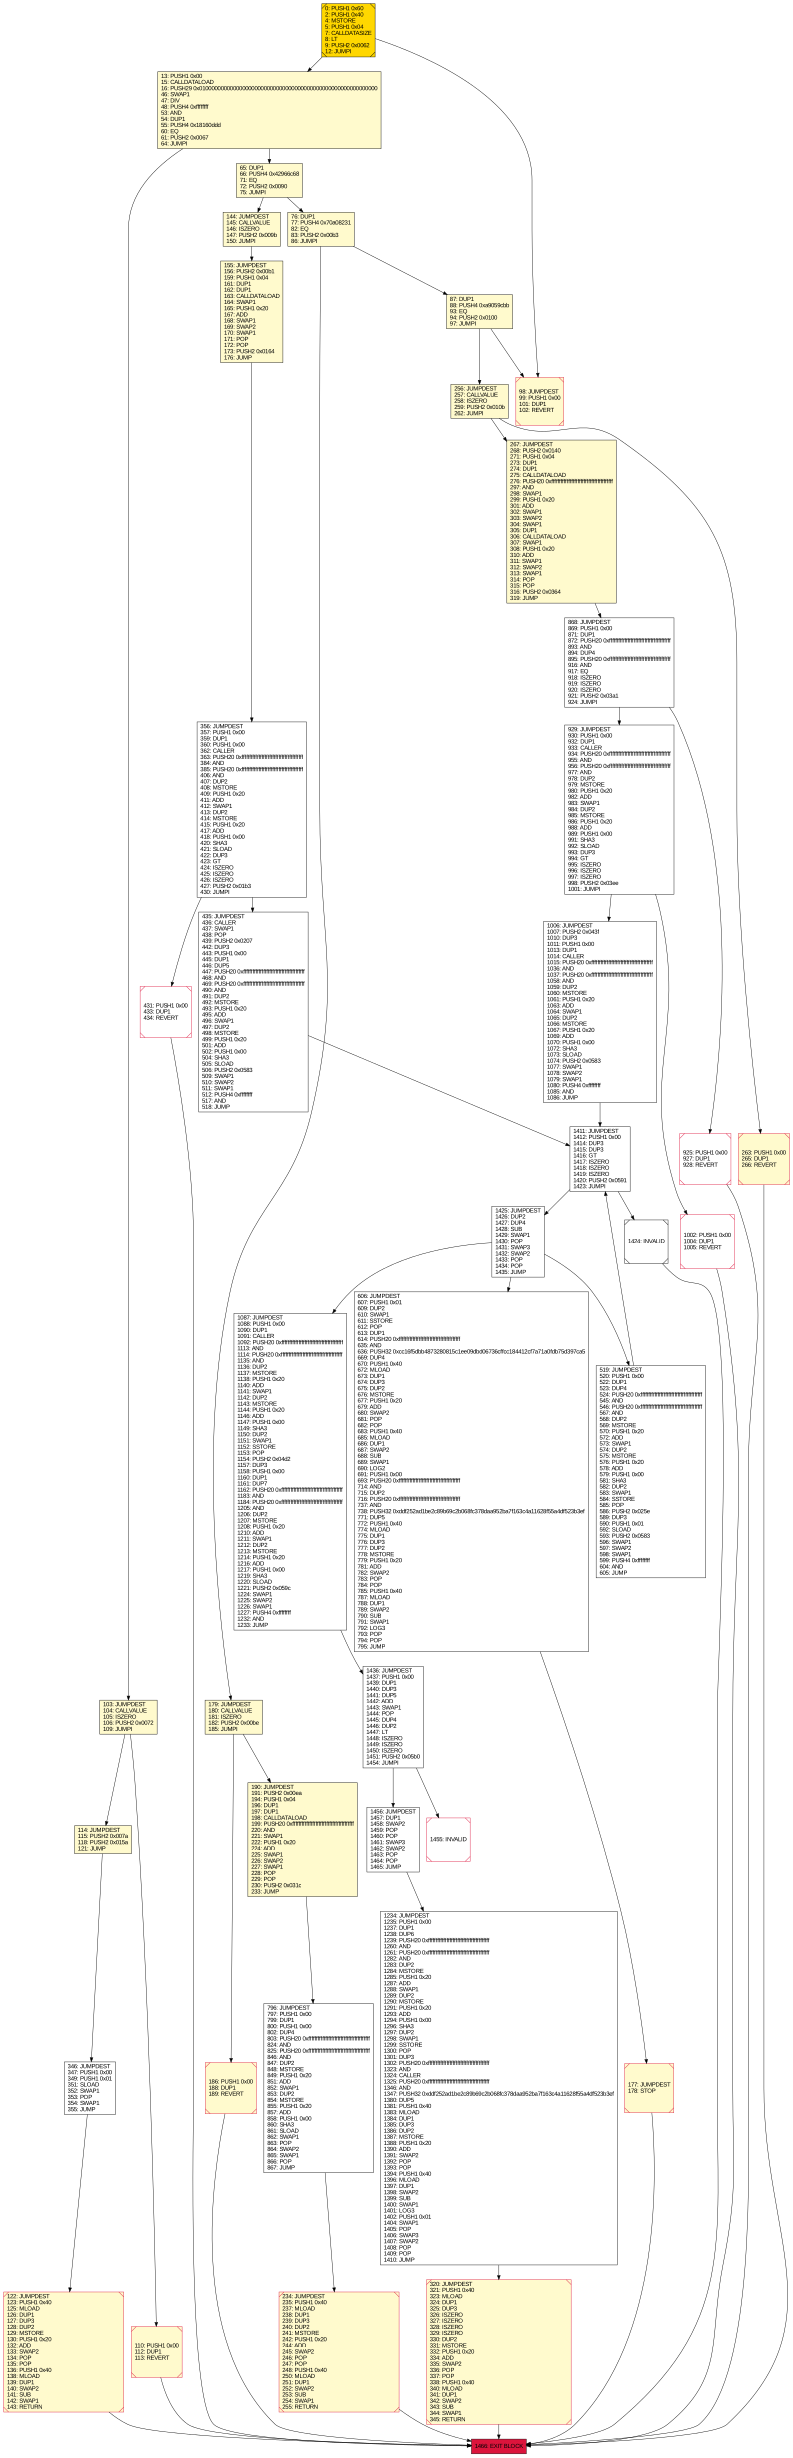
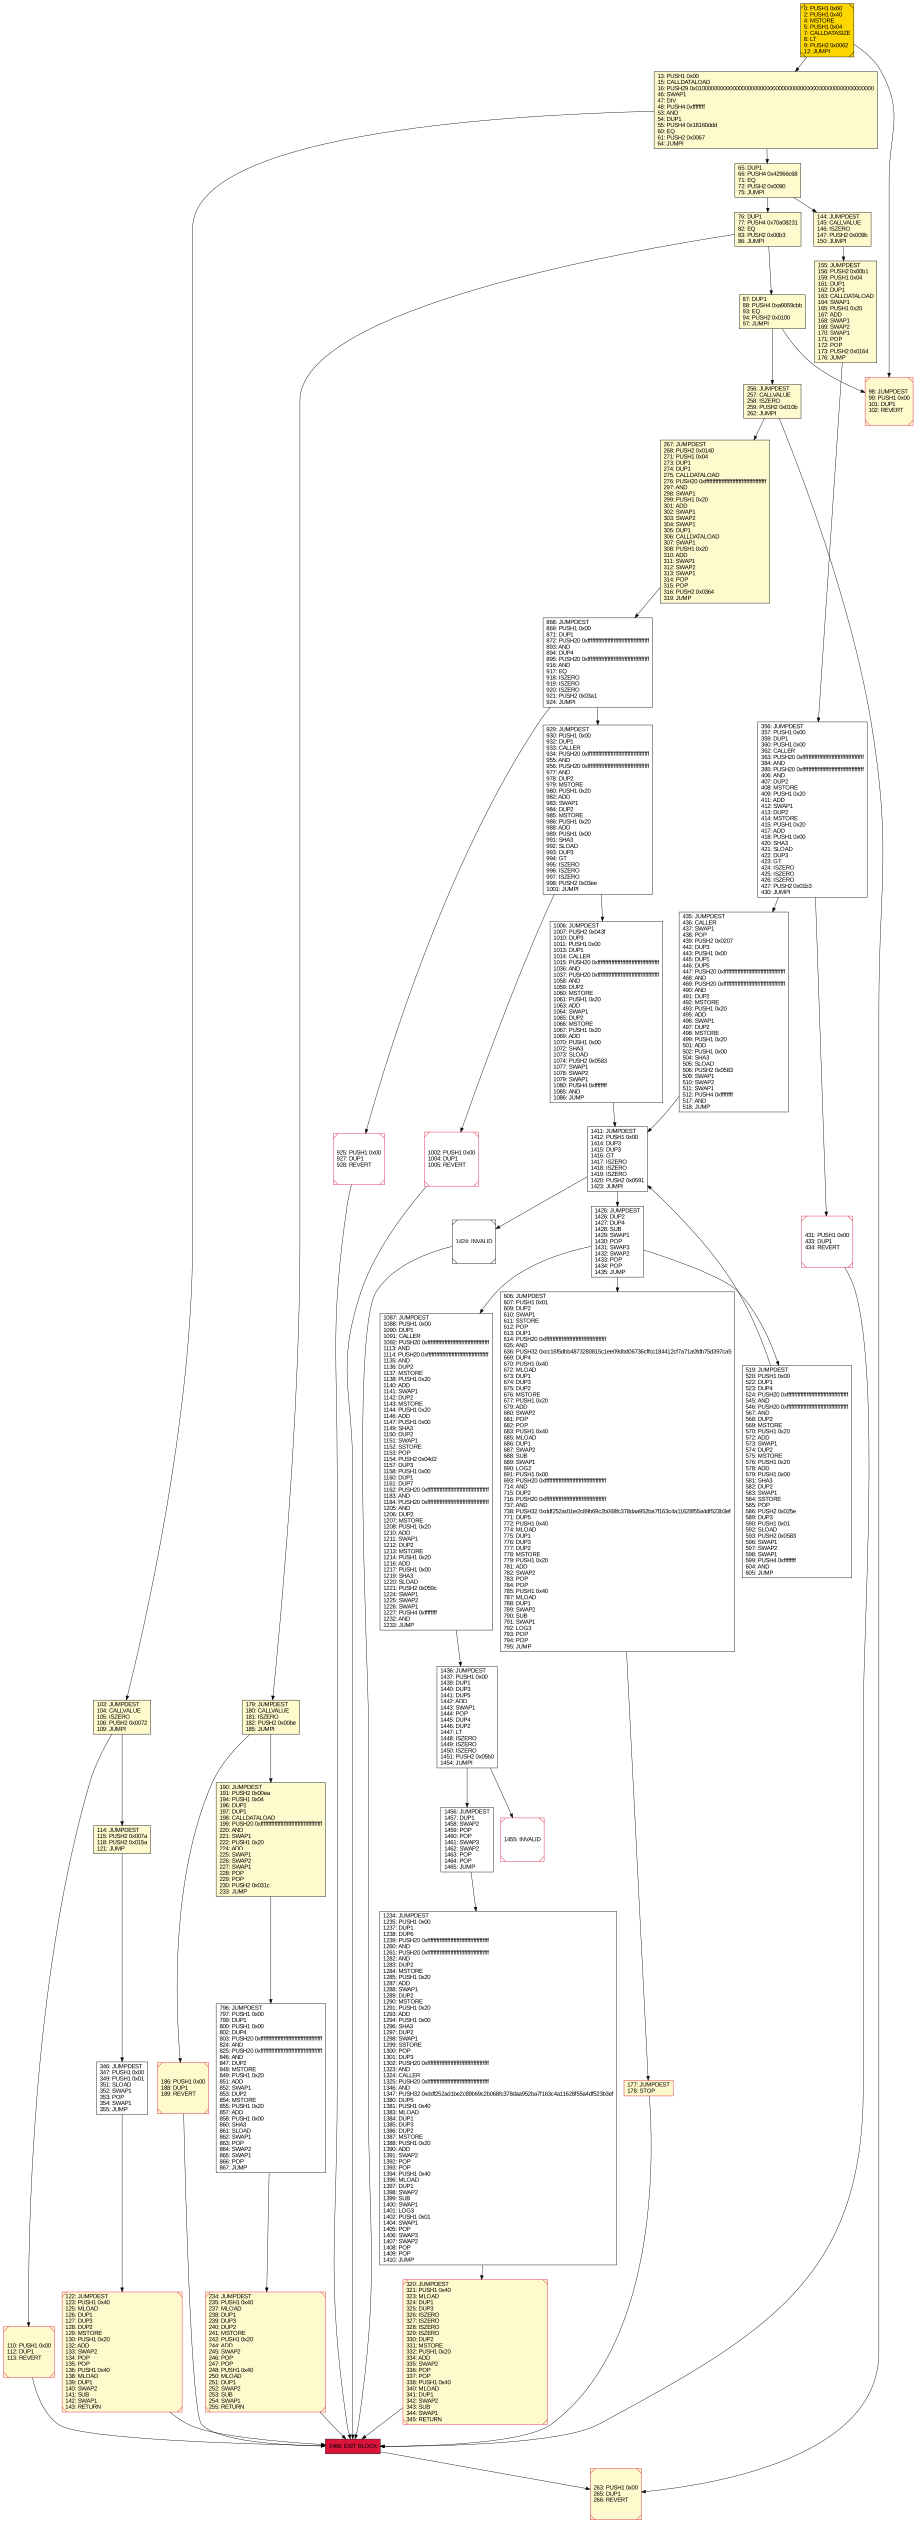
(764, 1914) -> (483, 2470)
(649, 2088) -> (649, 2088)
